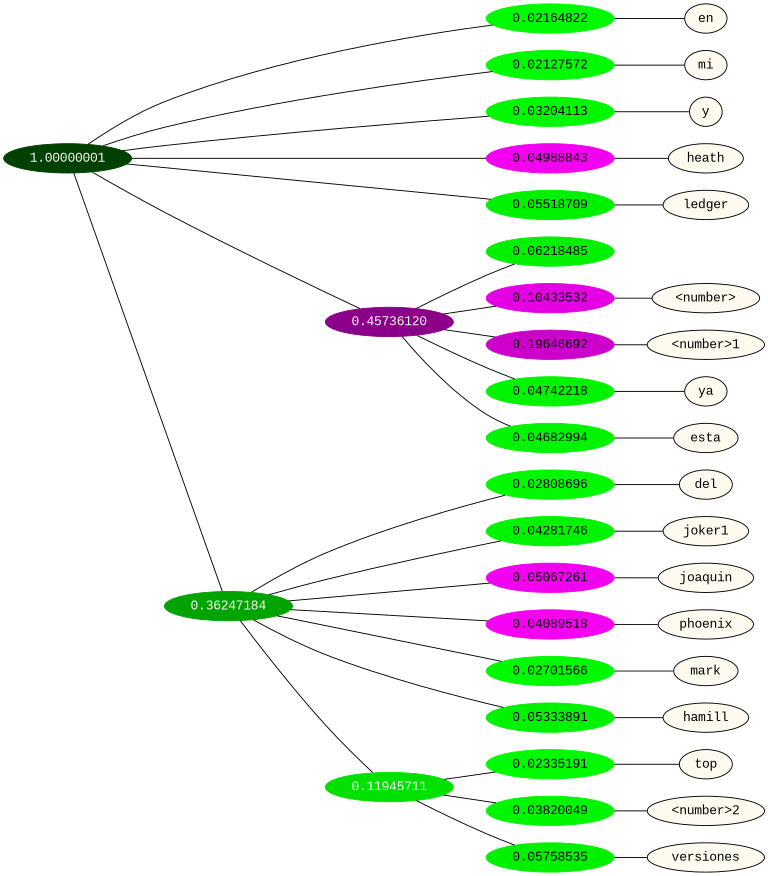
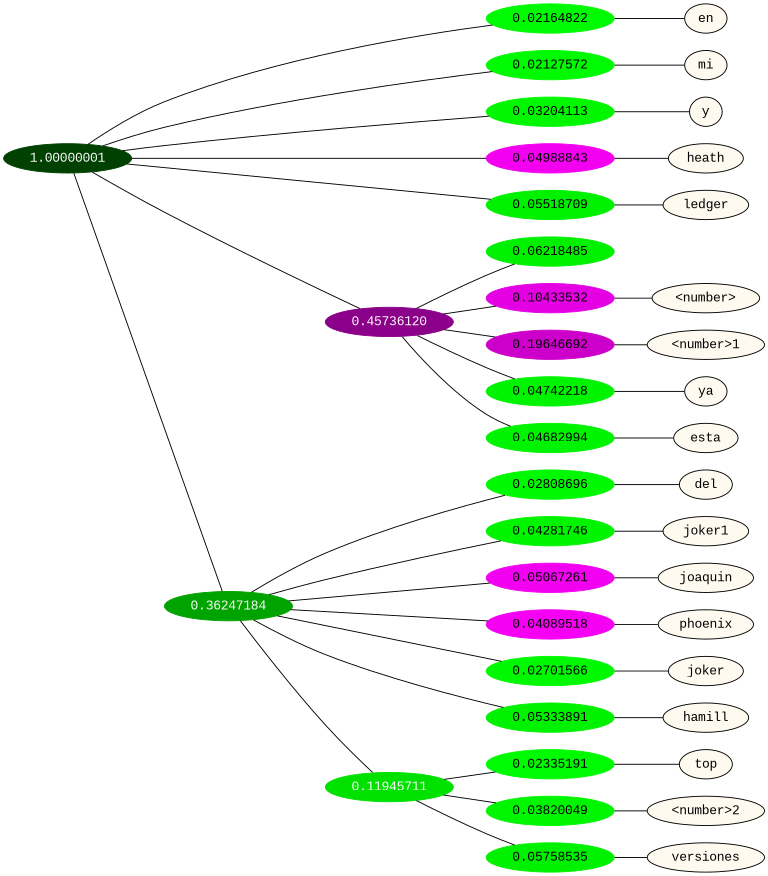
(706, 671) -> (706, 671)
